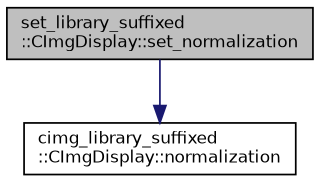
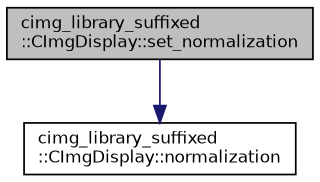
(160, 34) -> (160, 34)
